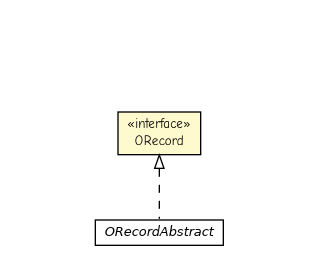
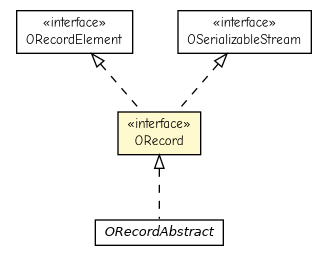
none -> (74, 32)
none -> (245, 32)
